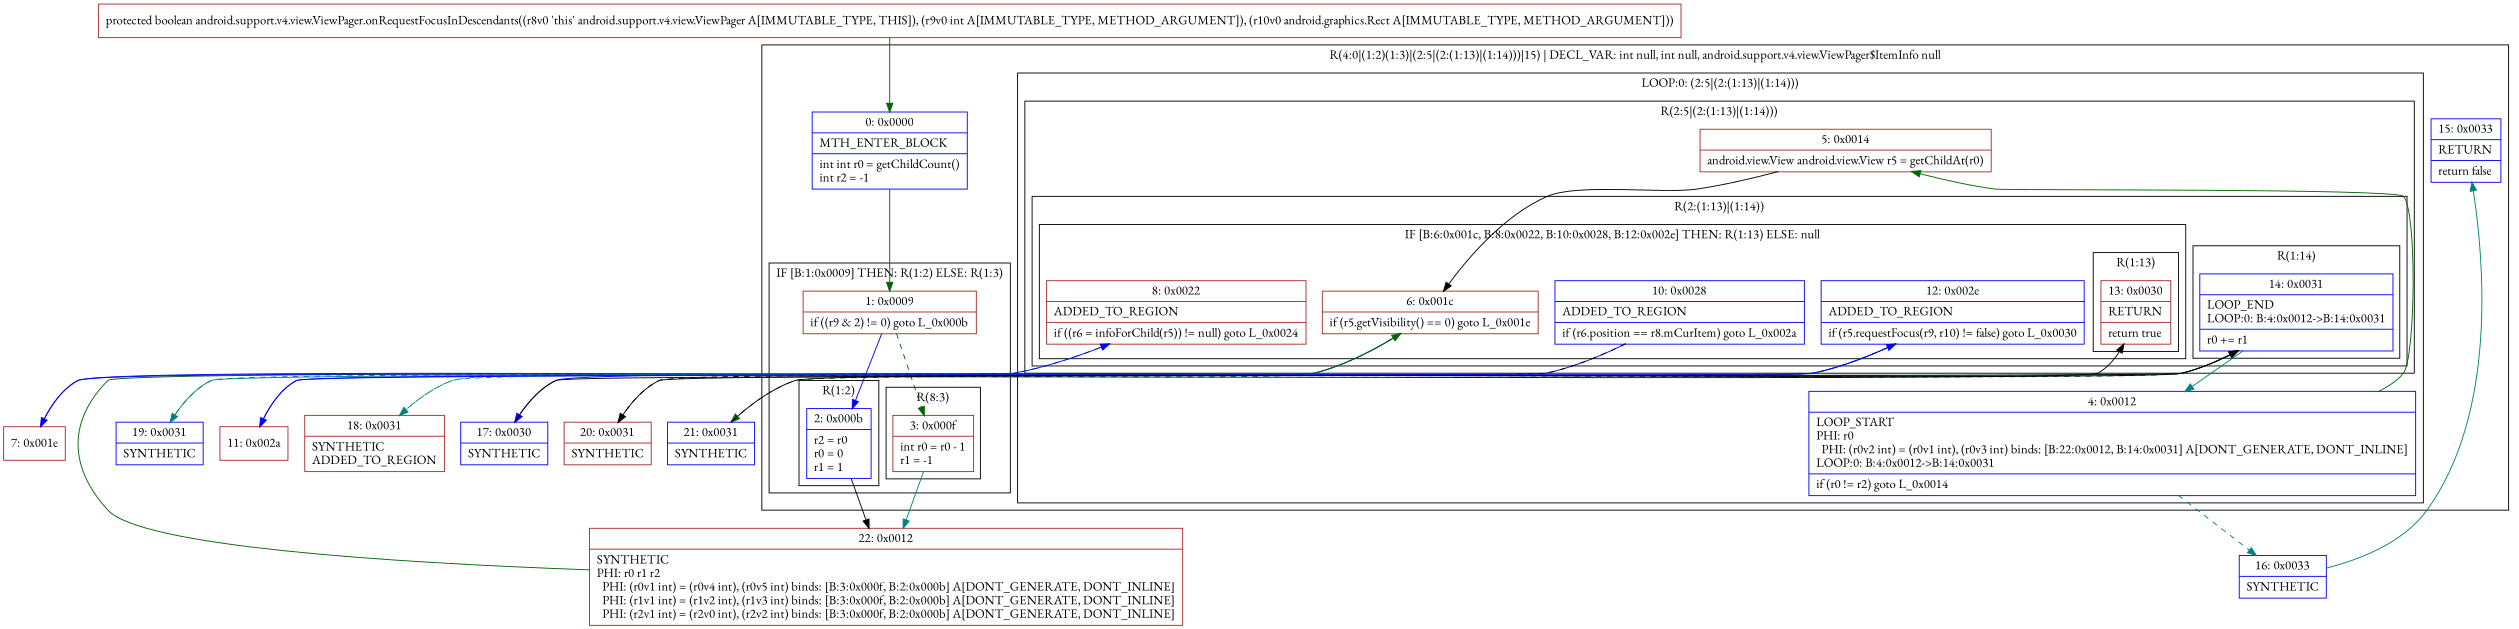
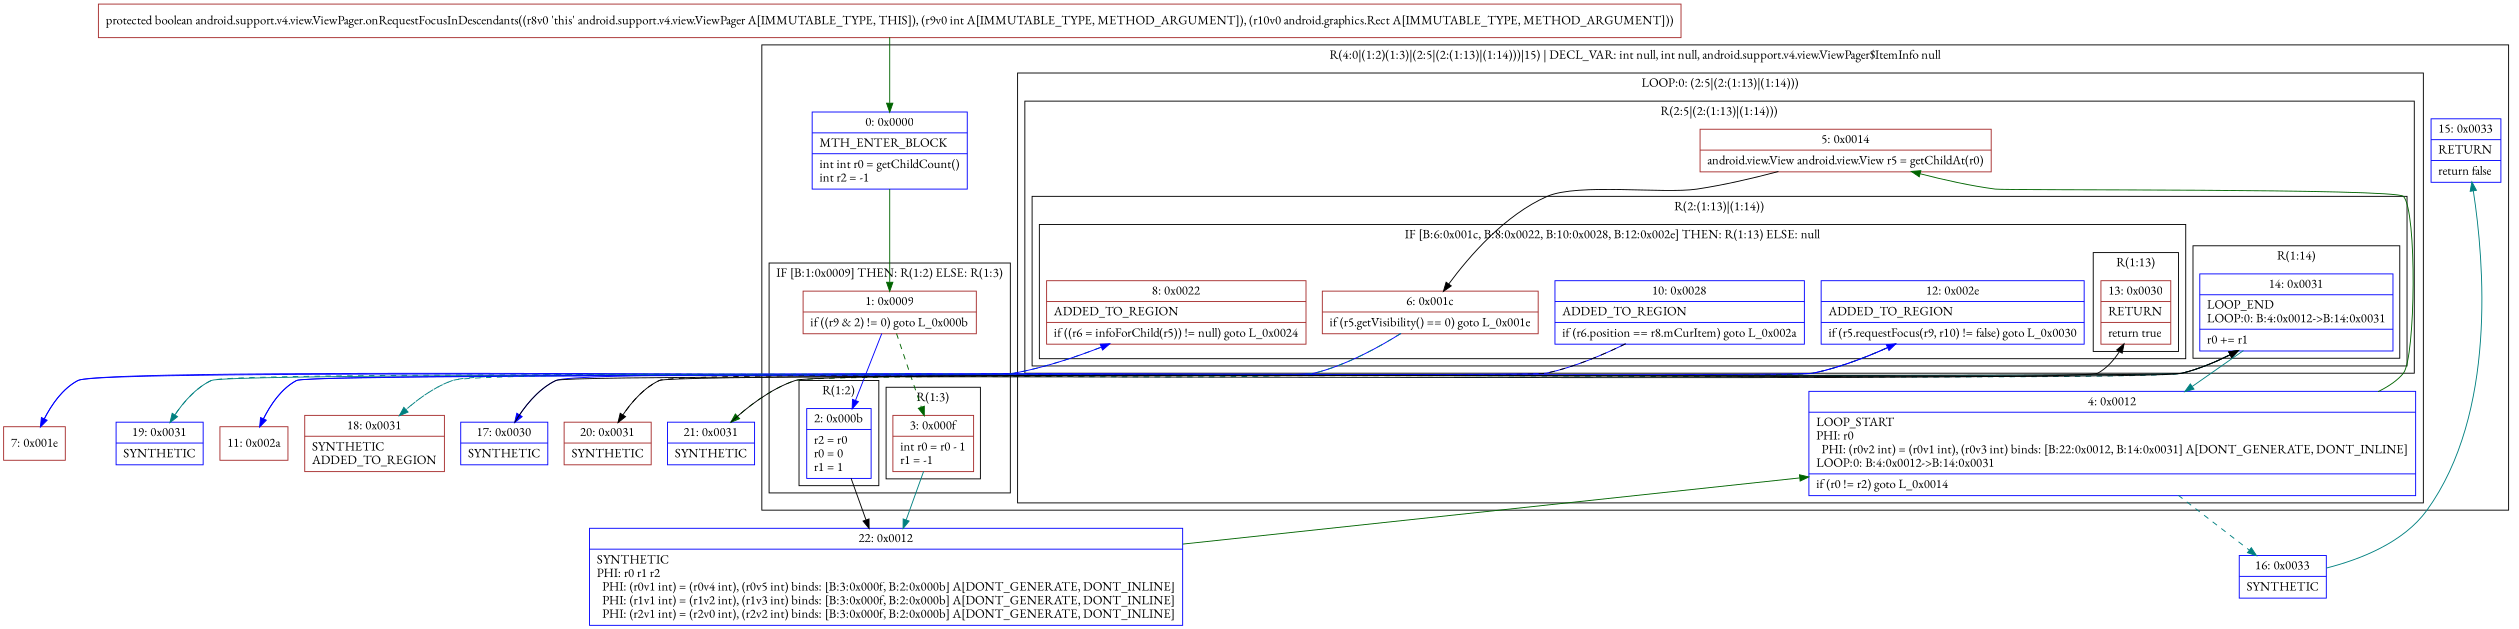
(103, 387) -> (1445, 516)
(933, 398) -> (933, 398)
(886, 577) -> (886, 577)
